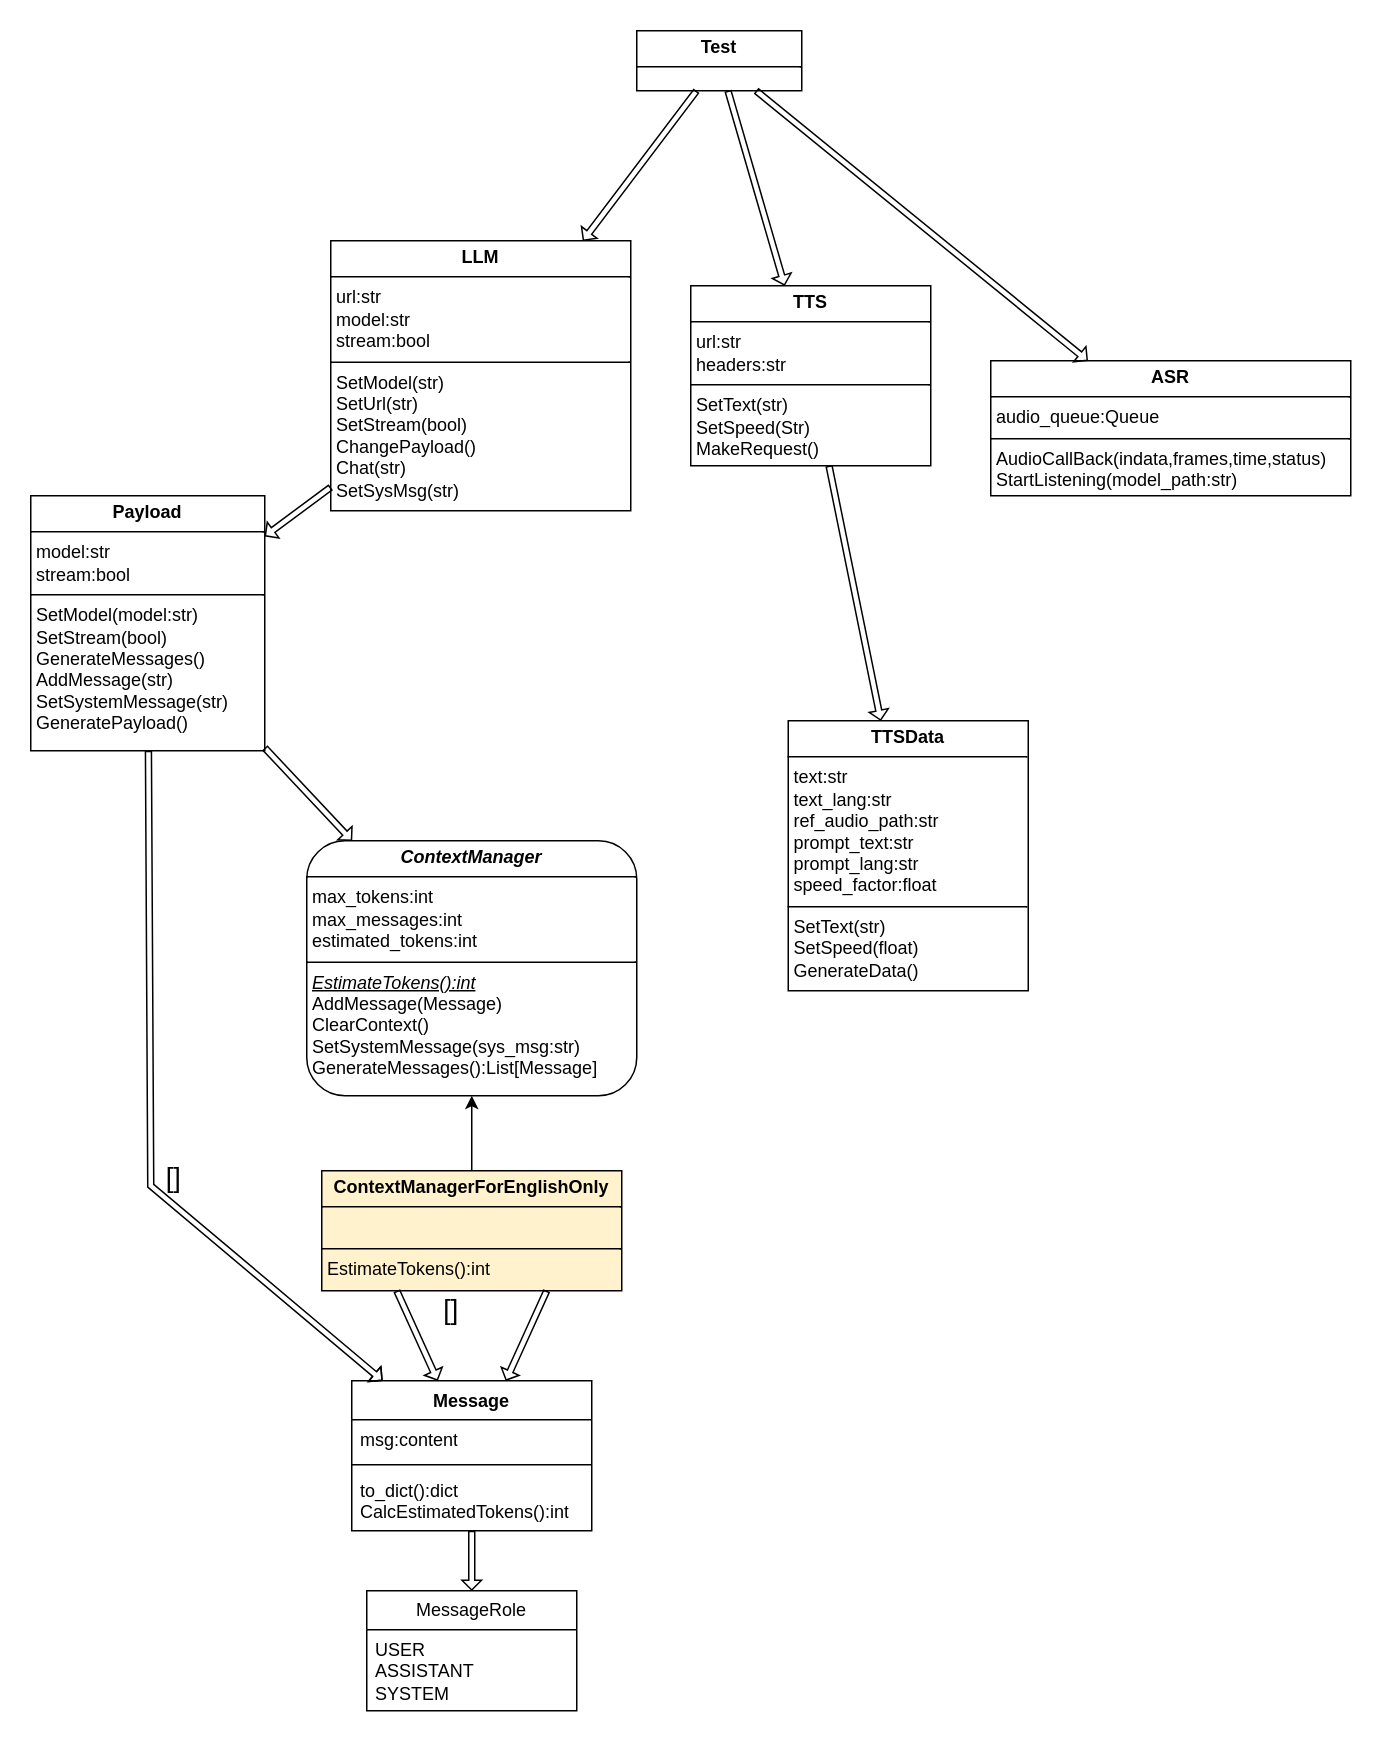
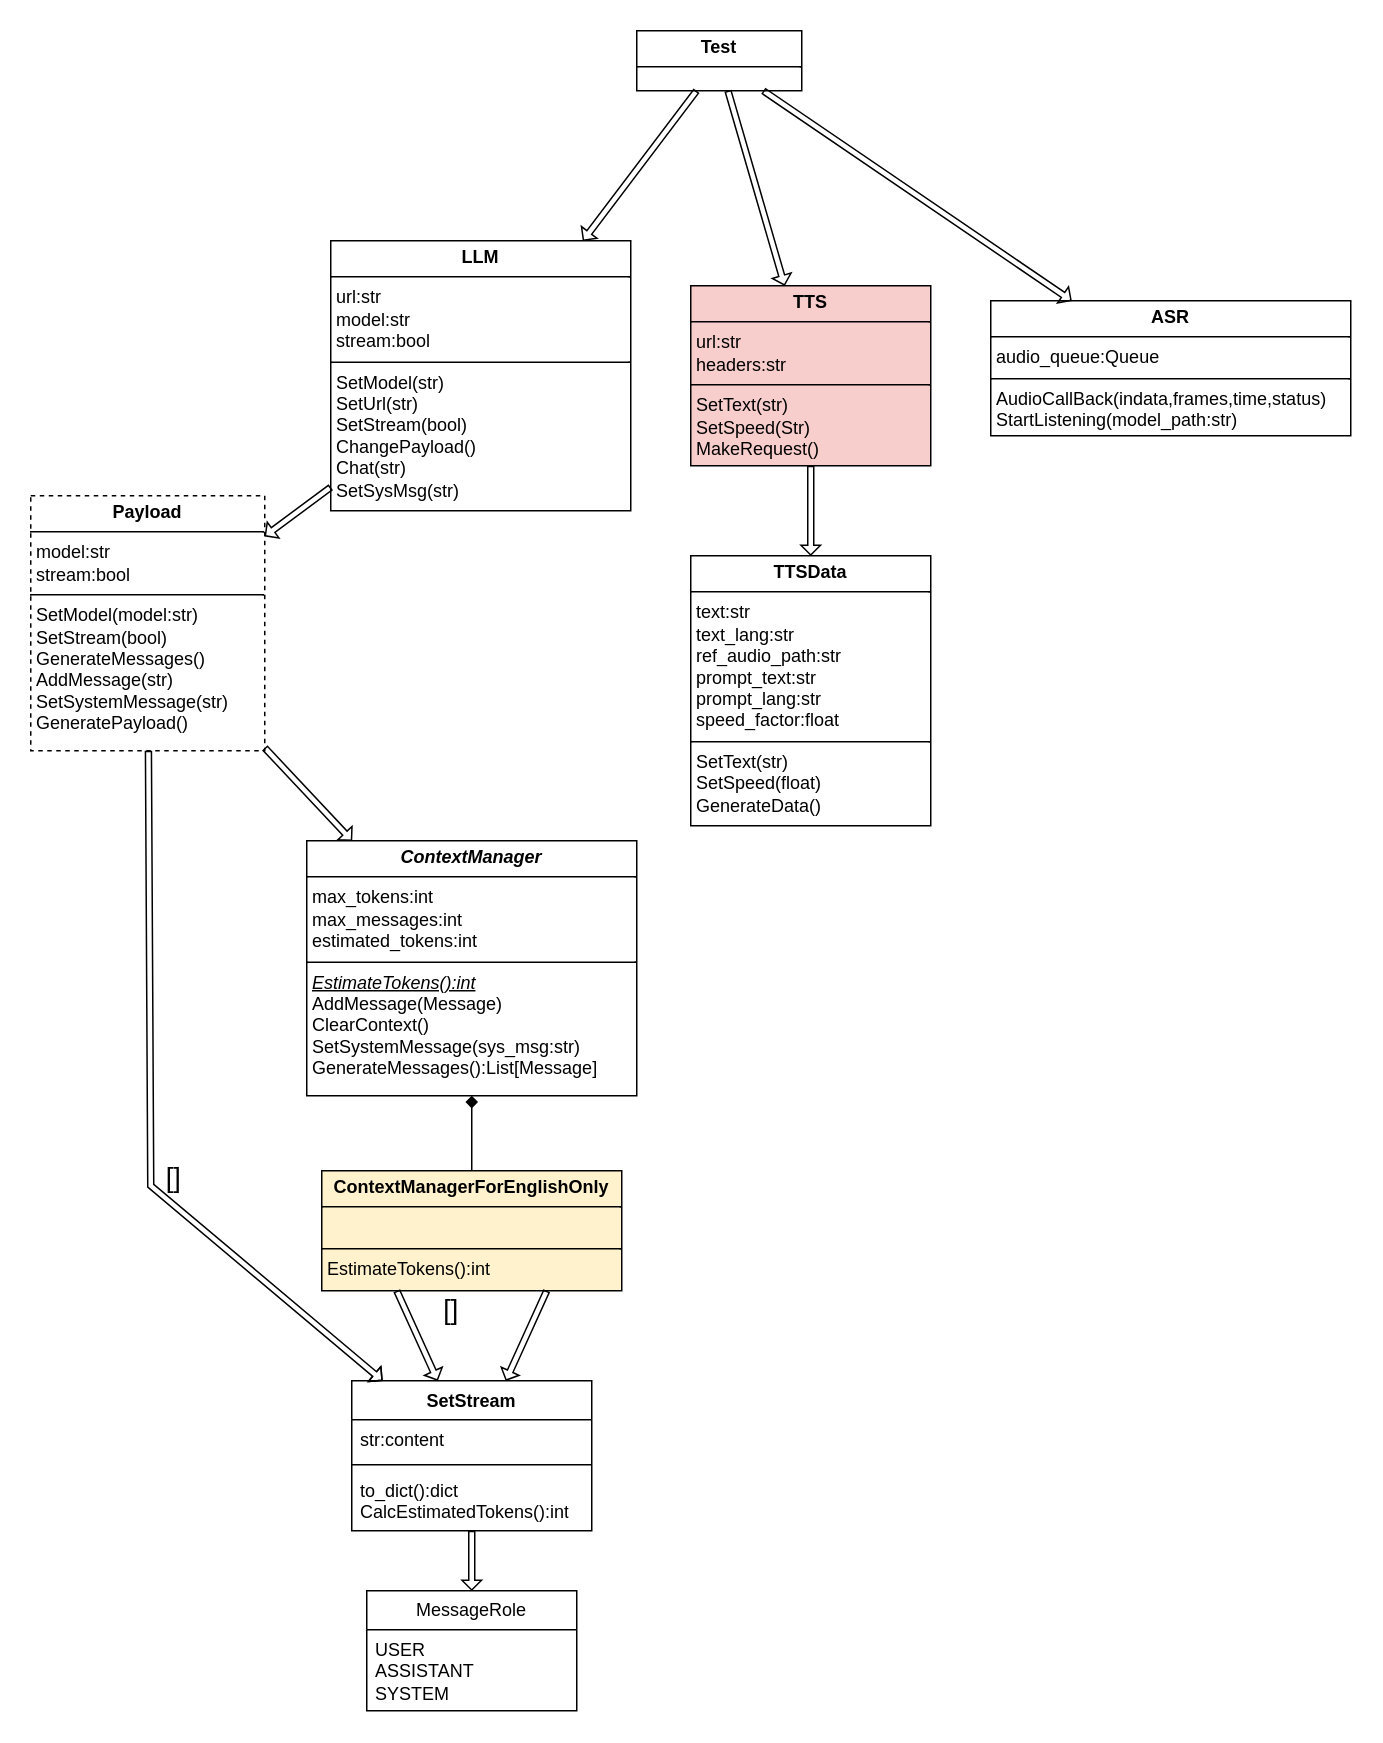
(811, 376) -> (811, 376)
(1171, 428) -> (1171, 368)
(148, 623) -> (148, 623)
(908, 856) -> (811, 691)
(472, 968) -> (472, 968)
(472, 1107) -> (472, 1108)
(472, 1402) -> (472, 1402)
(414, 1441) -> (414, 1441)
